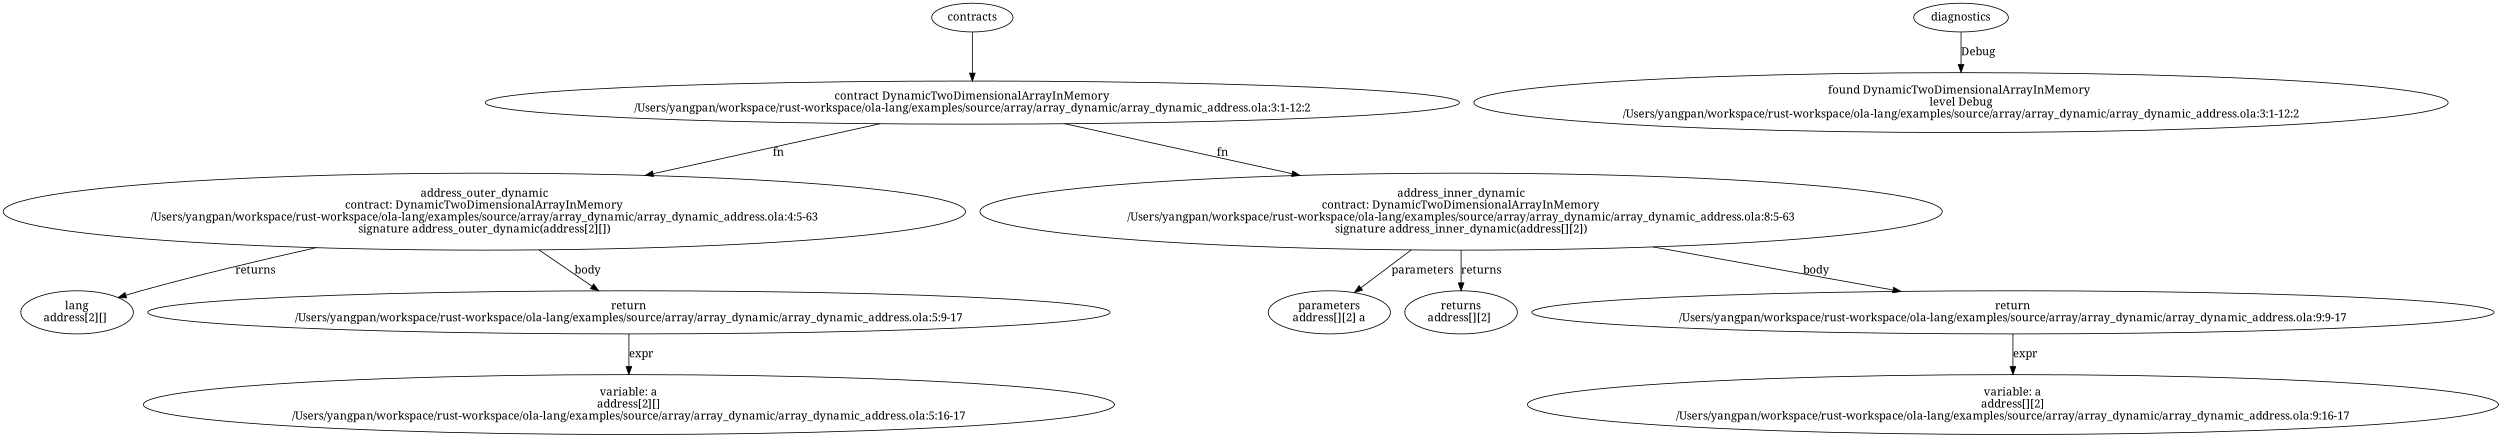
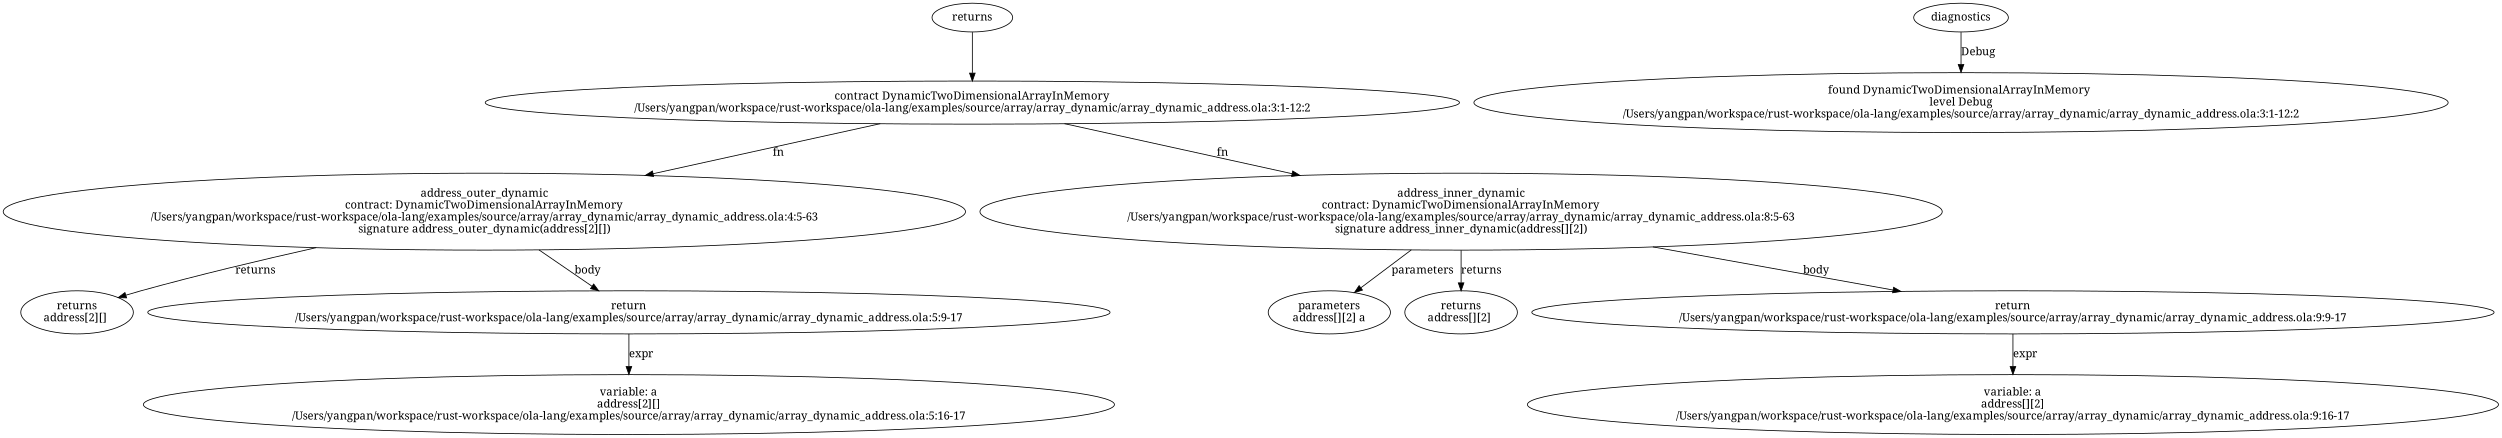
(972, 18) -> (972, 18)
(77, 312) -> (77, 312)
